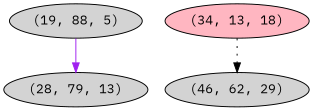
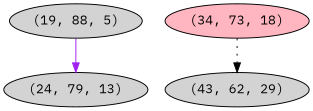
(237, 21) -> (237, 21)
(76, 90) -> (76, 90)
(237, 90) -> (237, 90)
